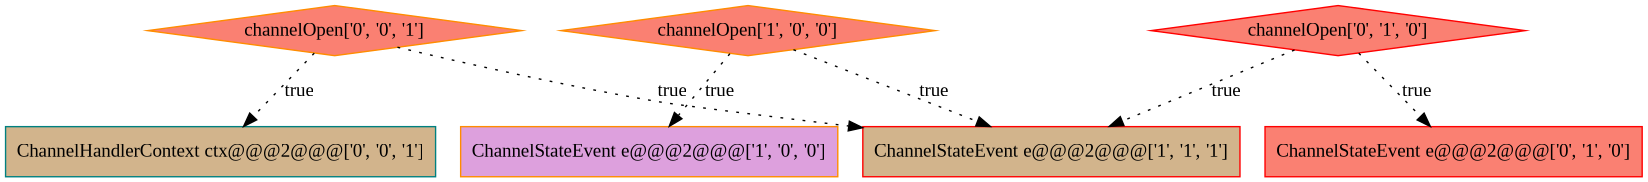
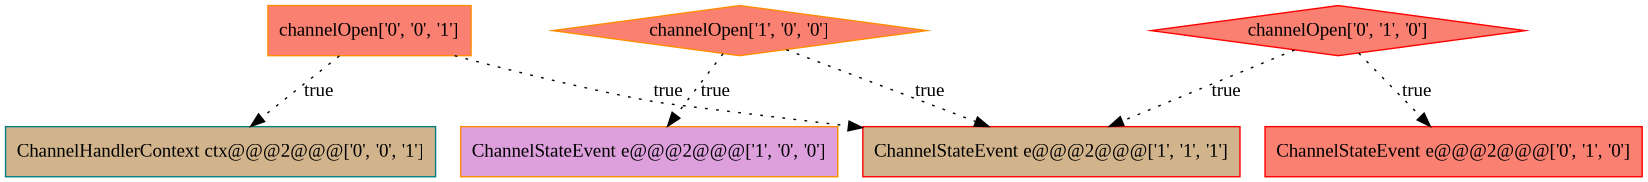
(335, 31) -> (369, 31)
